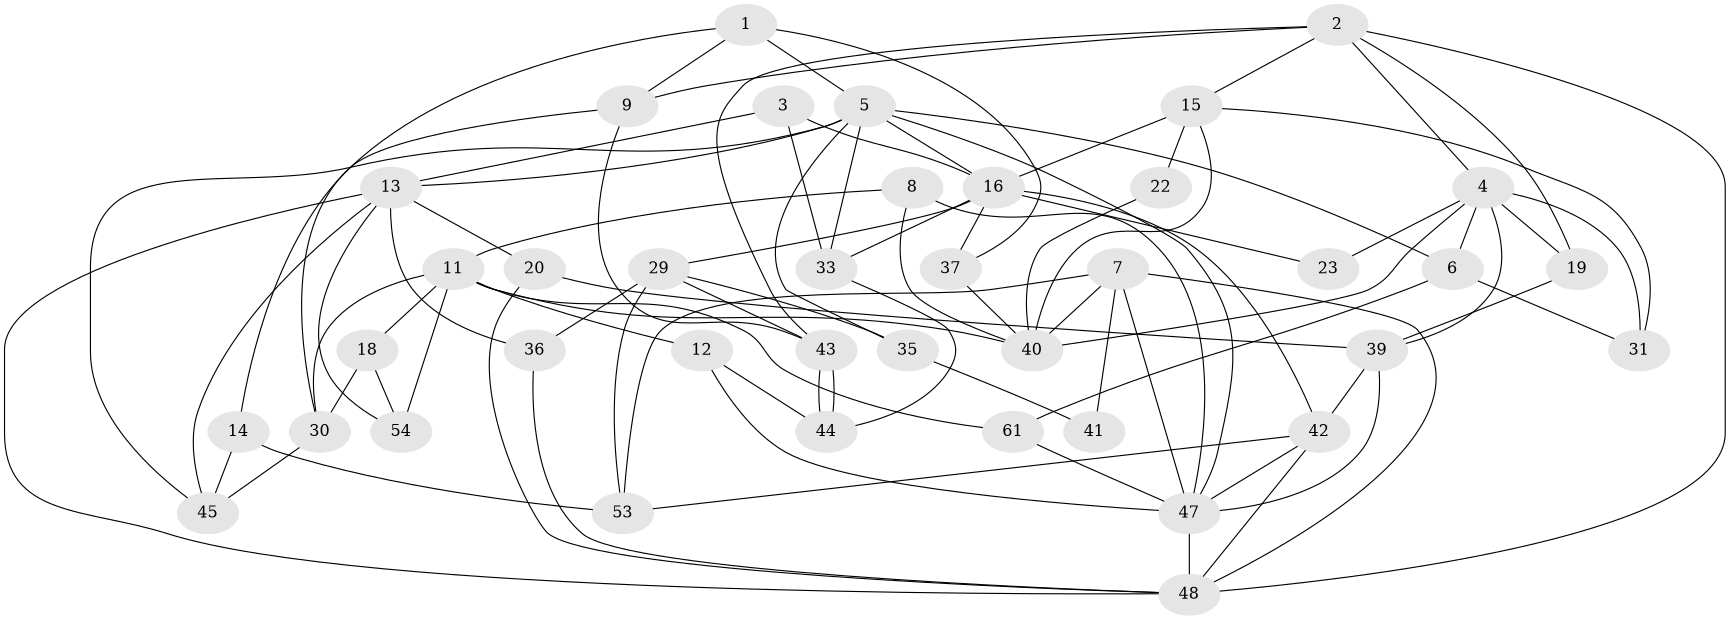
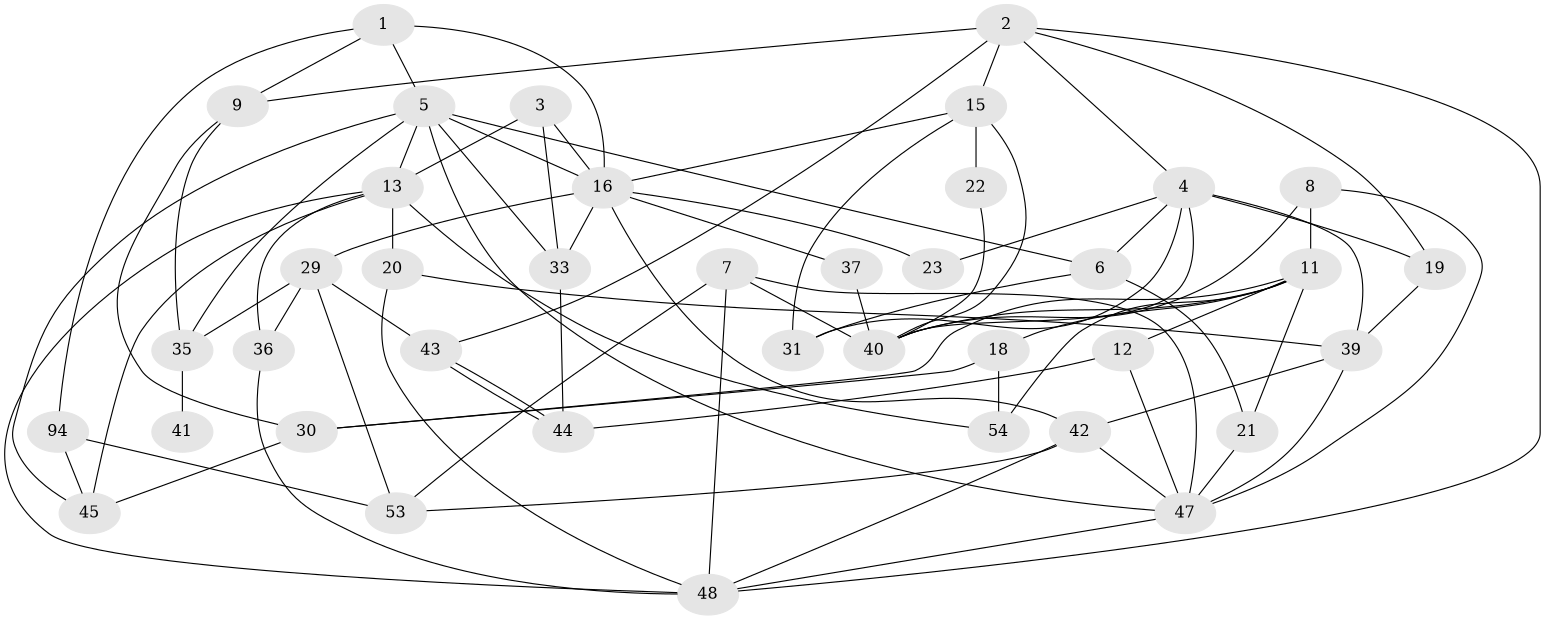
(973, 102) -> (544, 57)
(611, 277) -> (178, 221)
(1106, 350) -> none
(239, 432) -> (58, 432)
(1013, 432) -> (1247, 432)
